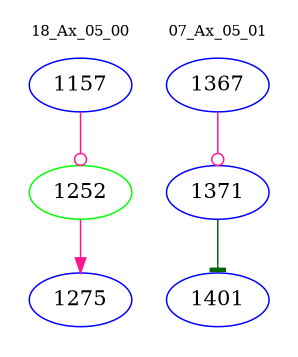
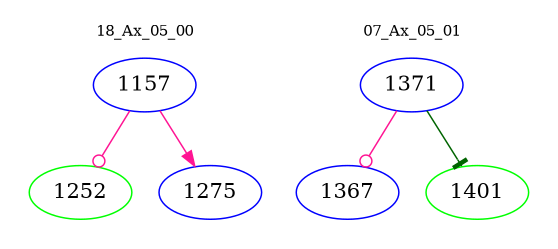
(218, 133) -> (383, 133)
(81, 239) -> (173, 132)
(218, 300) -> (477, 192)
